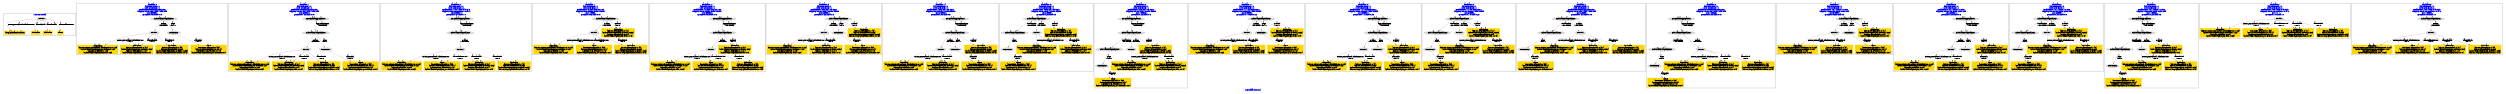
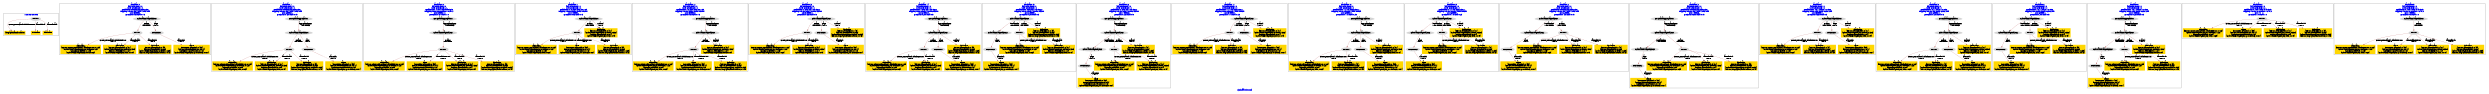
(40, 15) -> (31, 15)
(60, 33) -> none
